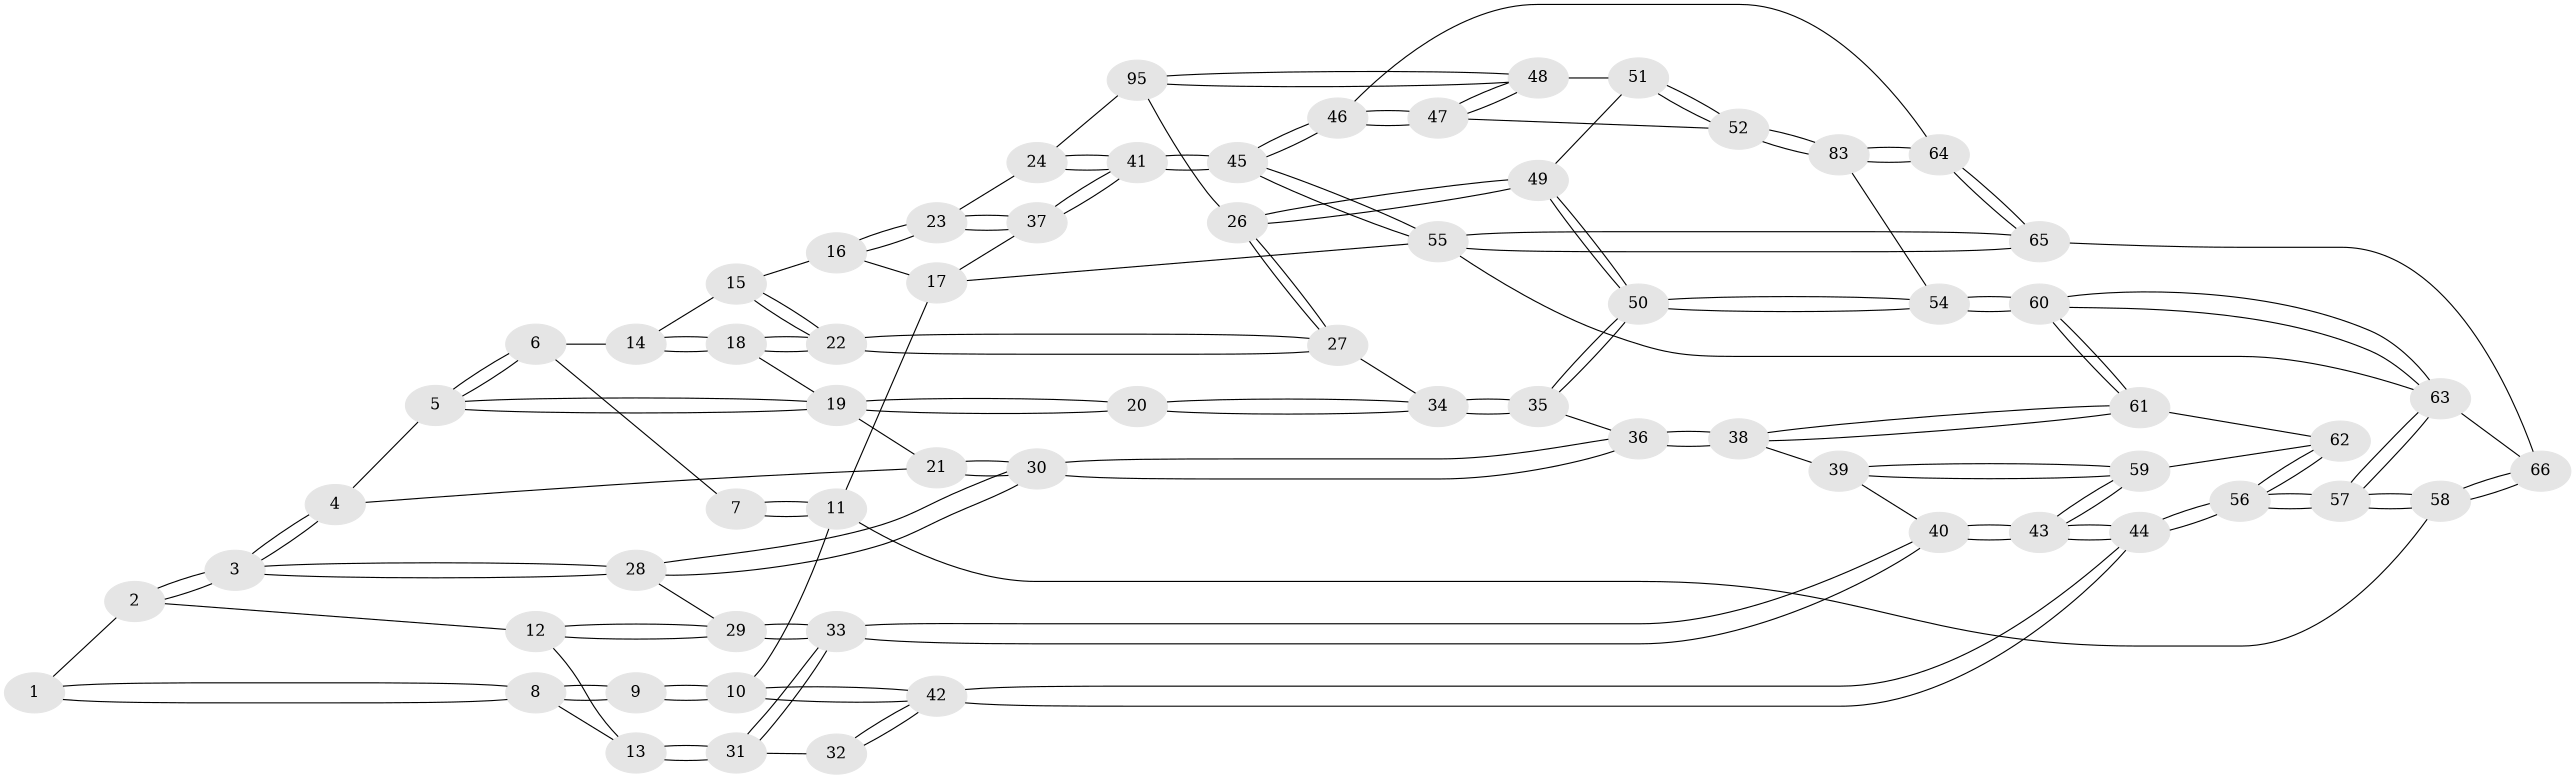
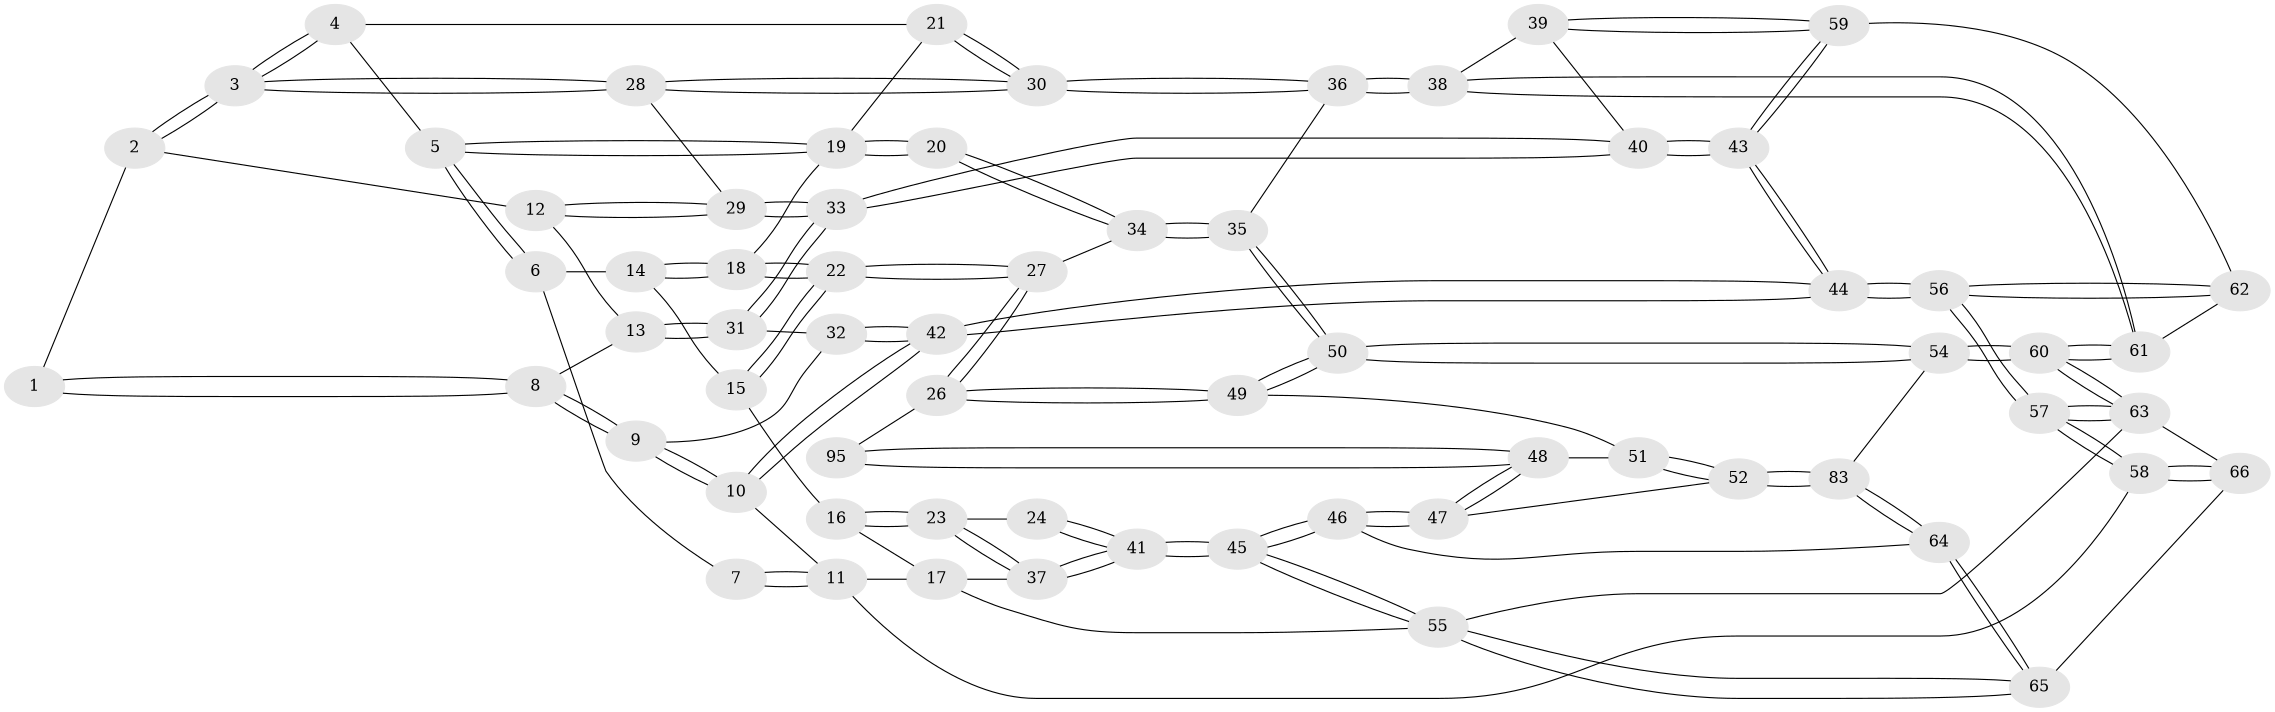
(1087, 121) -> none
none -> (751, 427)
